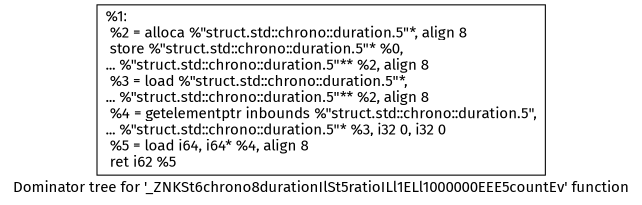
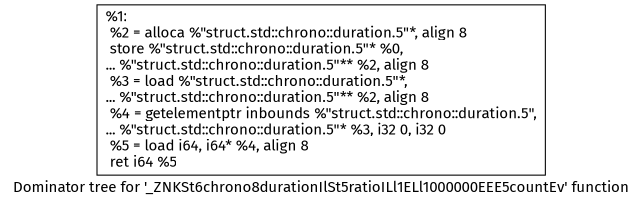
(141, 162) -> (142, 162)
